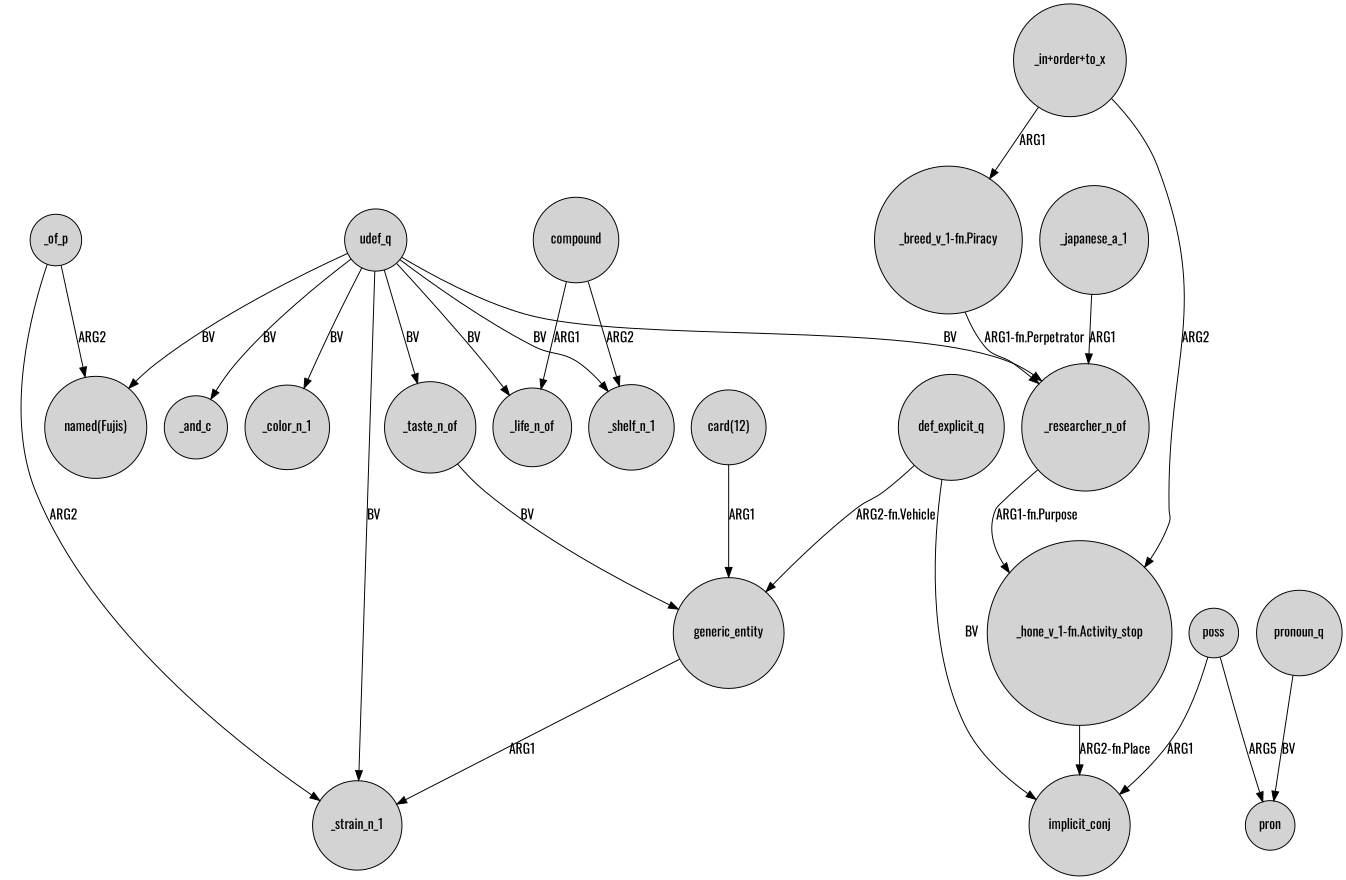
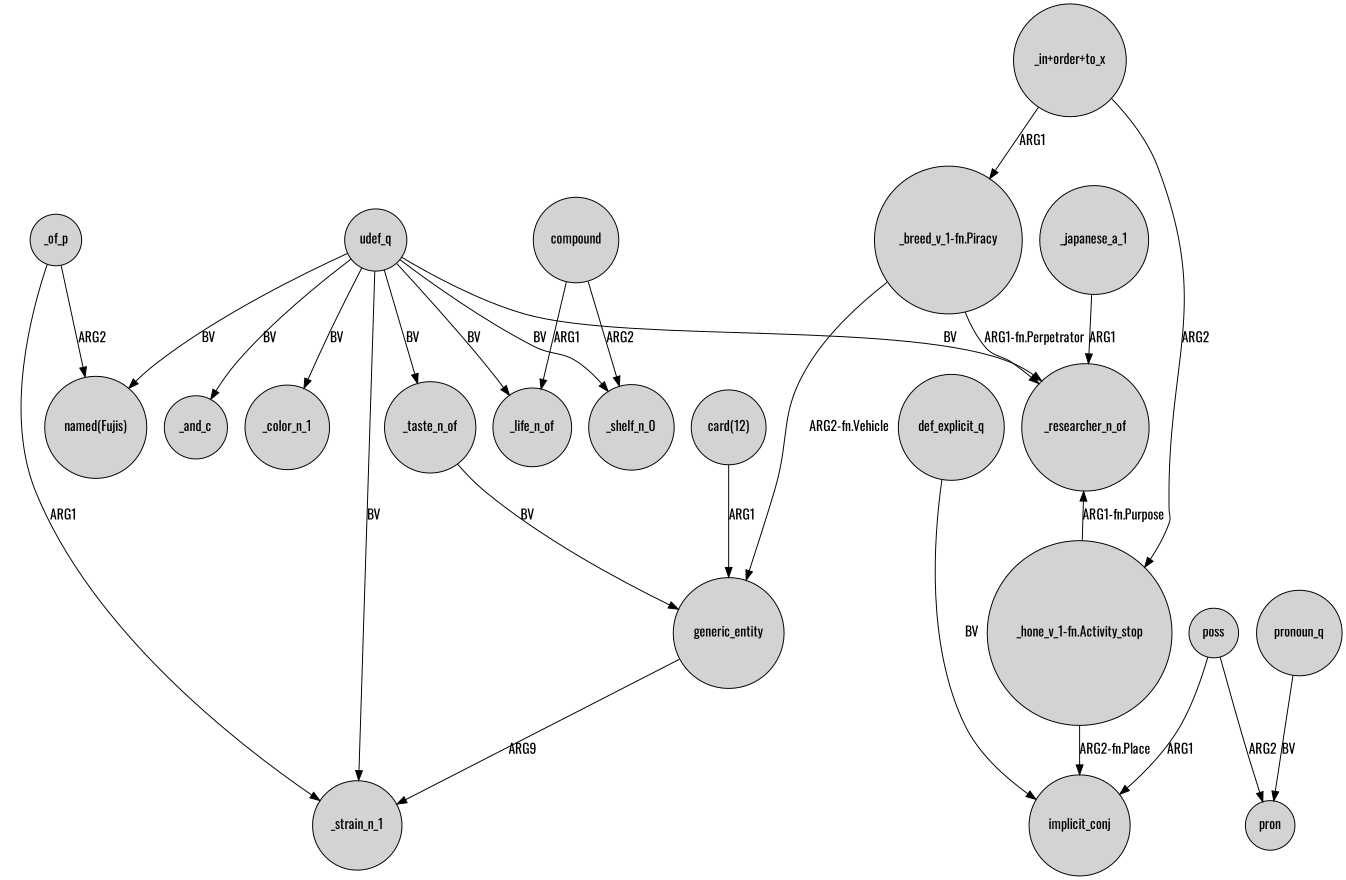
(631, 427) -> (631, 427)
(996, 509) -> (1083, 521)
(64, 516) -> (64, 516)
(840, 521) -> (789, 411)
(523, 750) -> (523, 750)
(1263, 750) -> (1263, 750)
